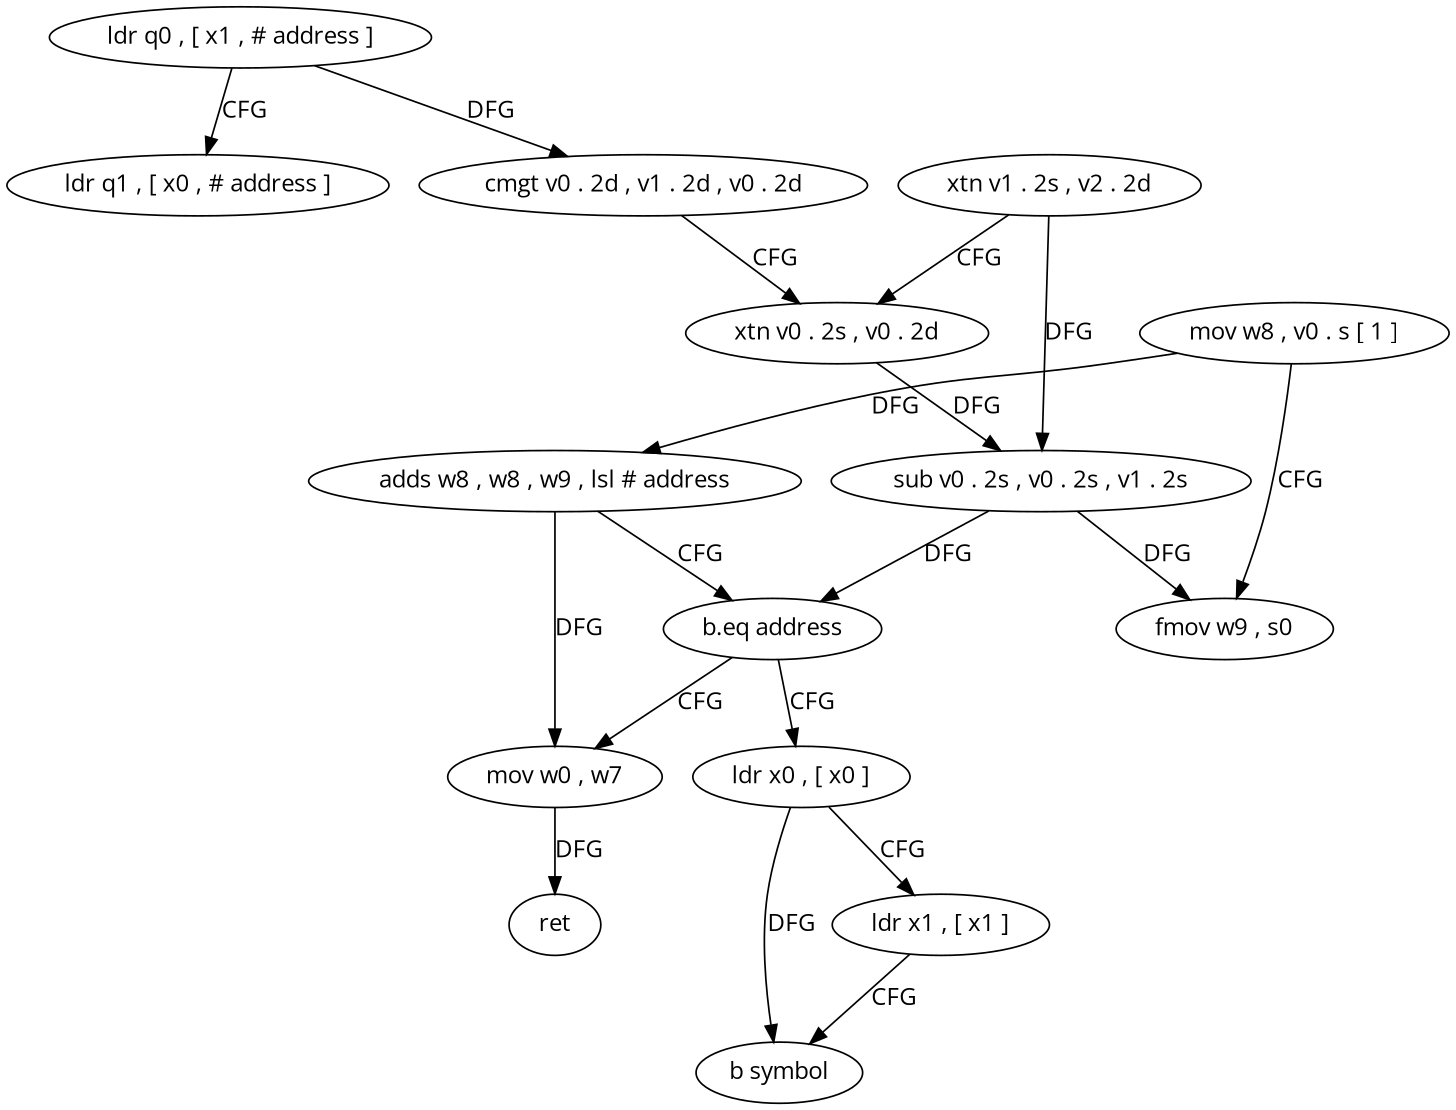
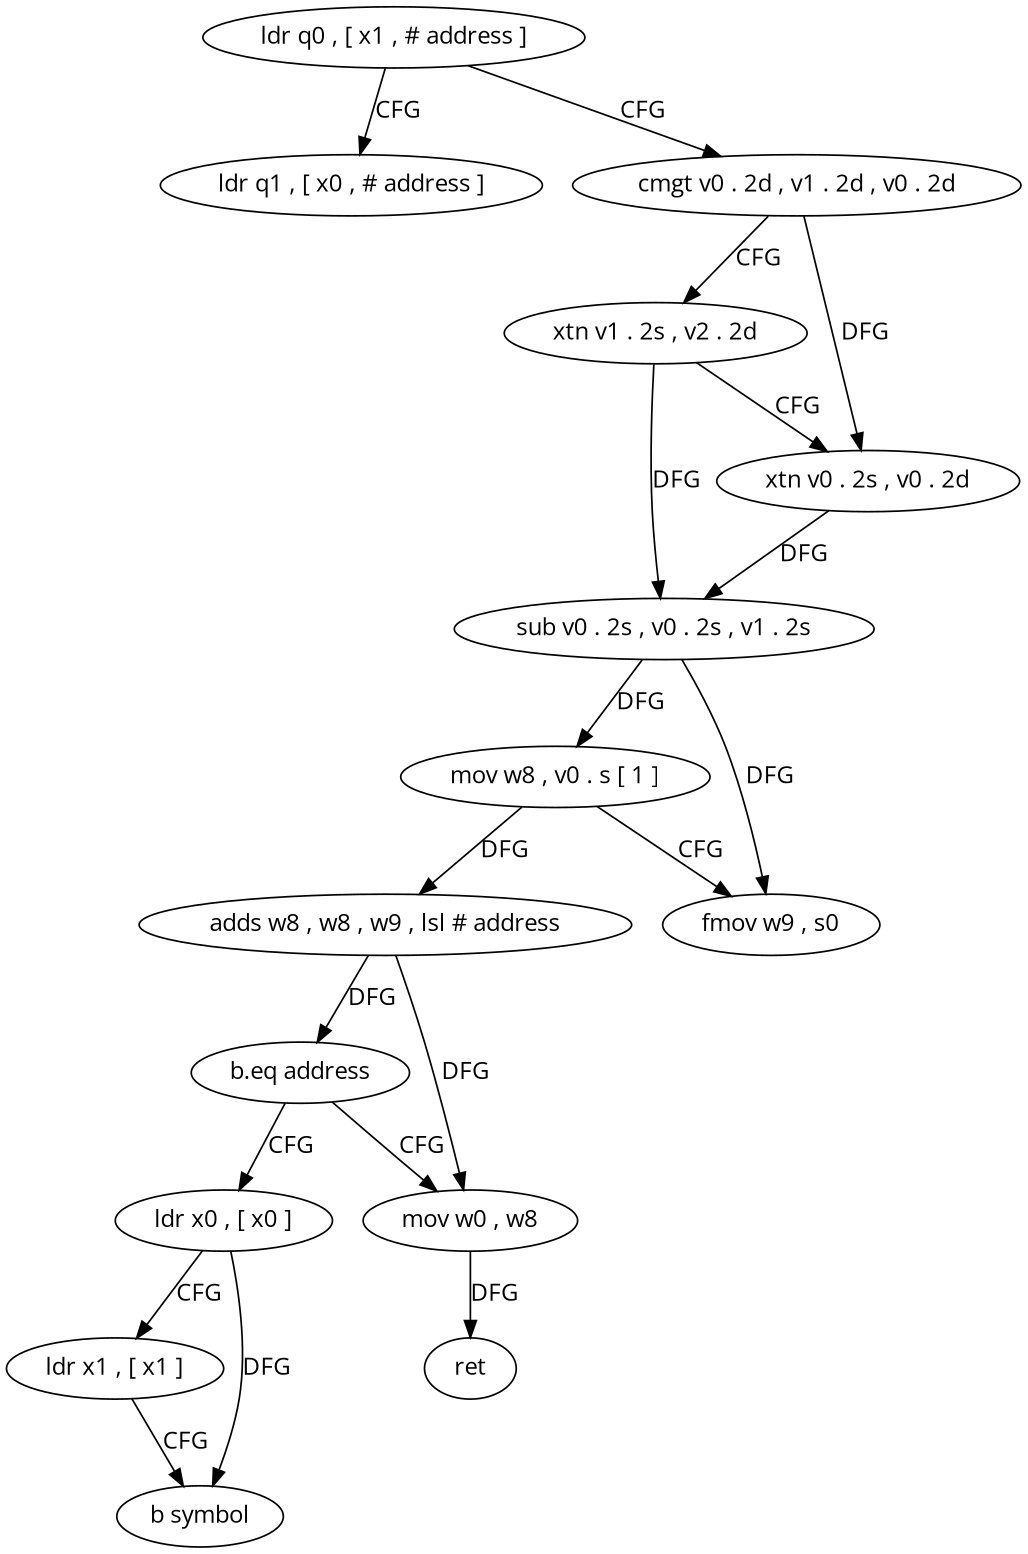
(491, 111) -> (644, 111)
none -> (732, 253)
(776, 259) -> (866, 333)
(912, 552) -> (615, 696)
(701, 555) -> (373, 999)
(555, 777) -> (470, 1221)
